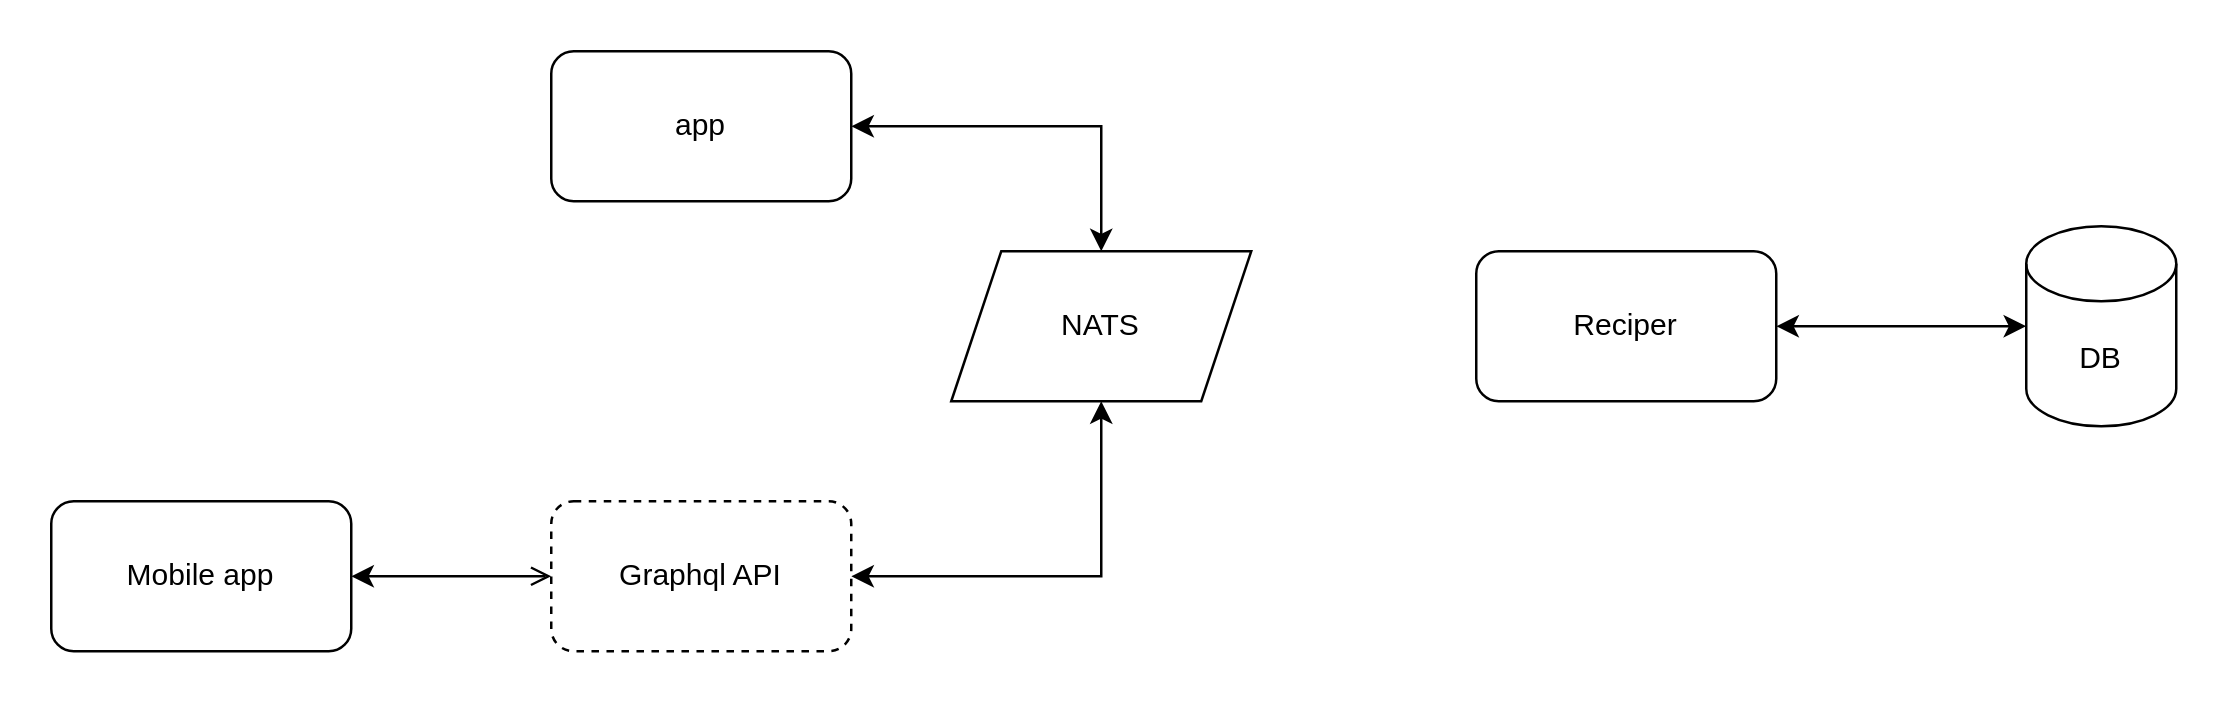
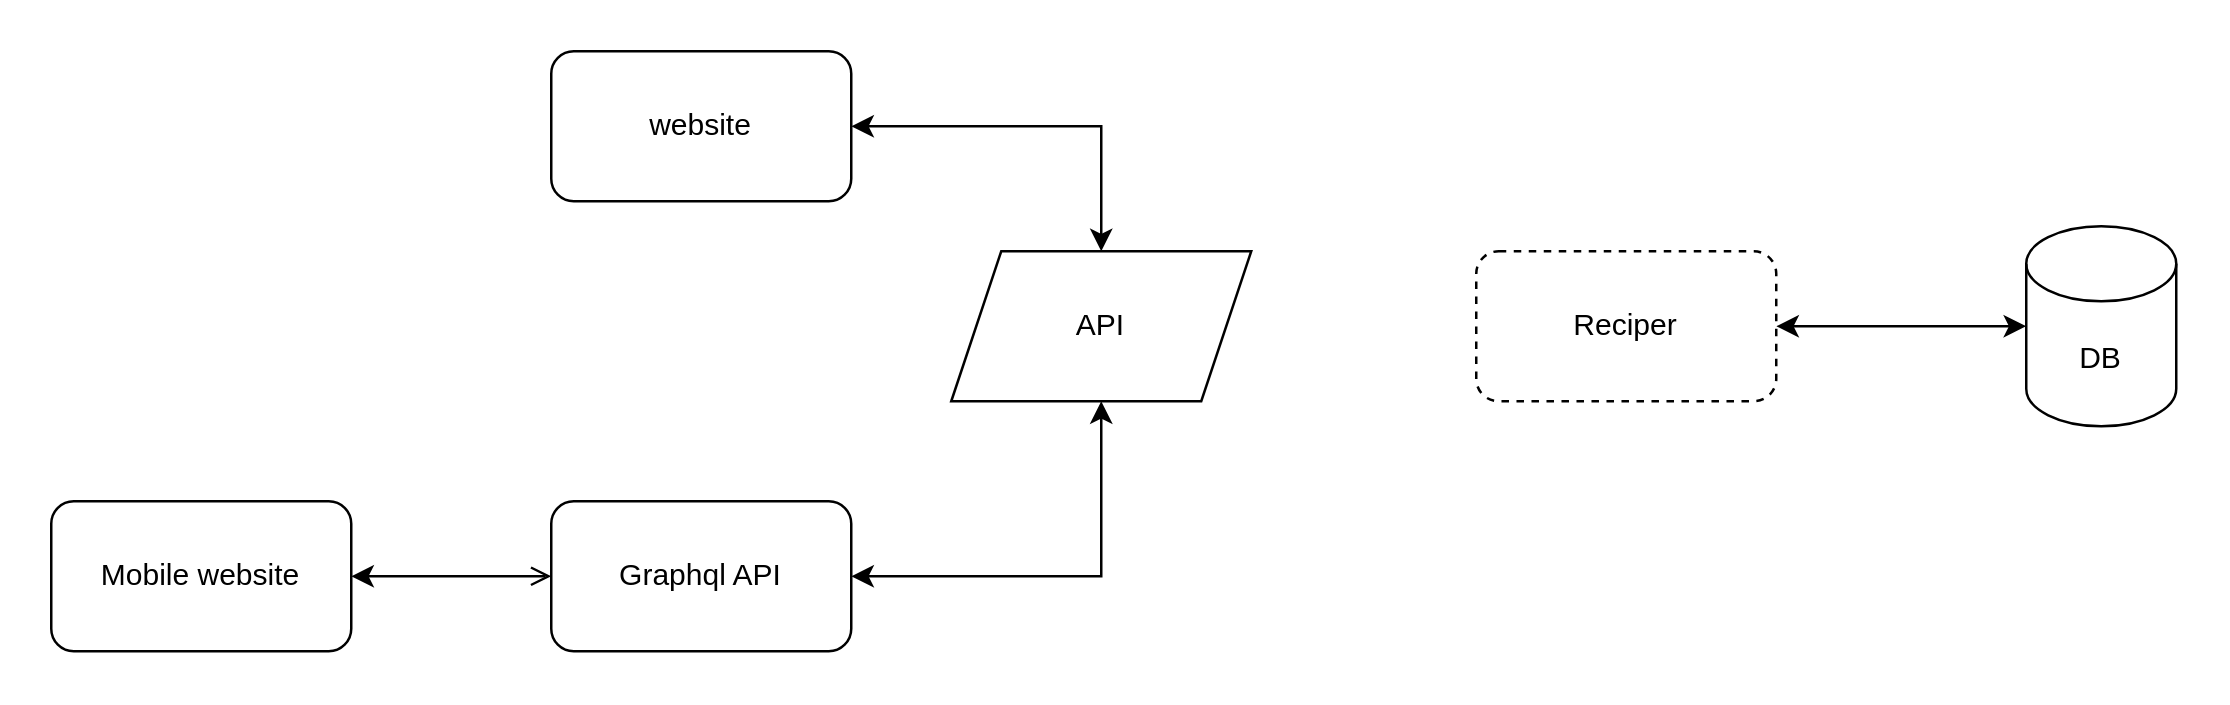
(701, 126) -> (701, 126)
(1101, 326) -> (1101, 326)
(1626, 326) -> (1626, 326)
(201, 576) -> (201, 576)
(701, 576) -> (701, 576)
